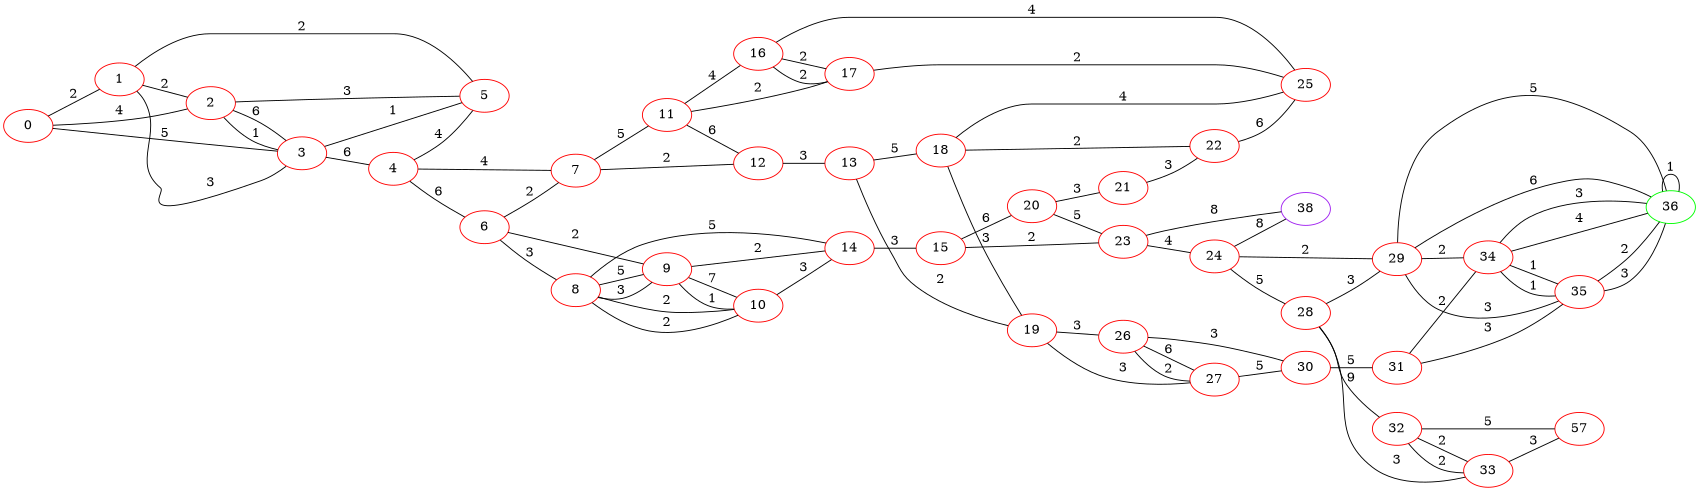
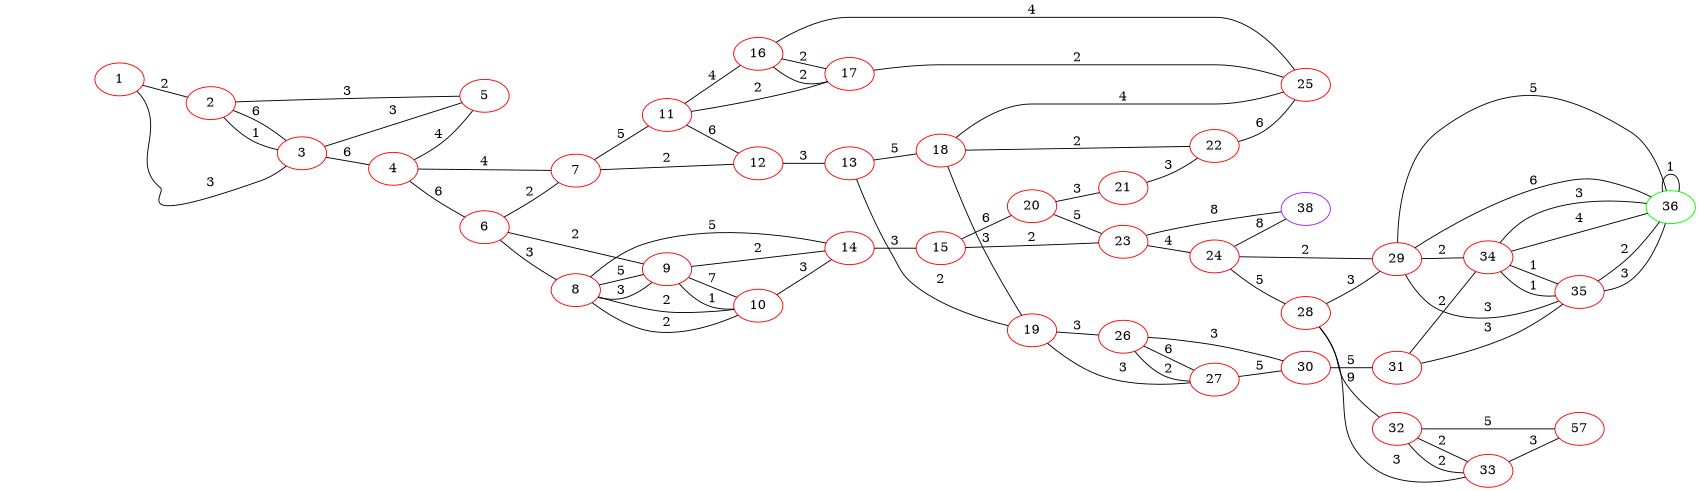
(308, 34) -> none
(393, 111) -> (393, 111)
(28, 126) -> none
